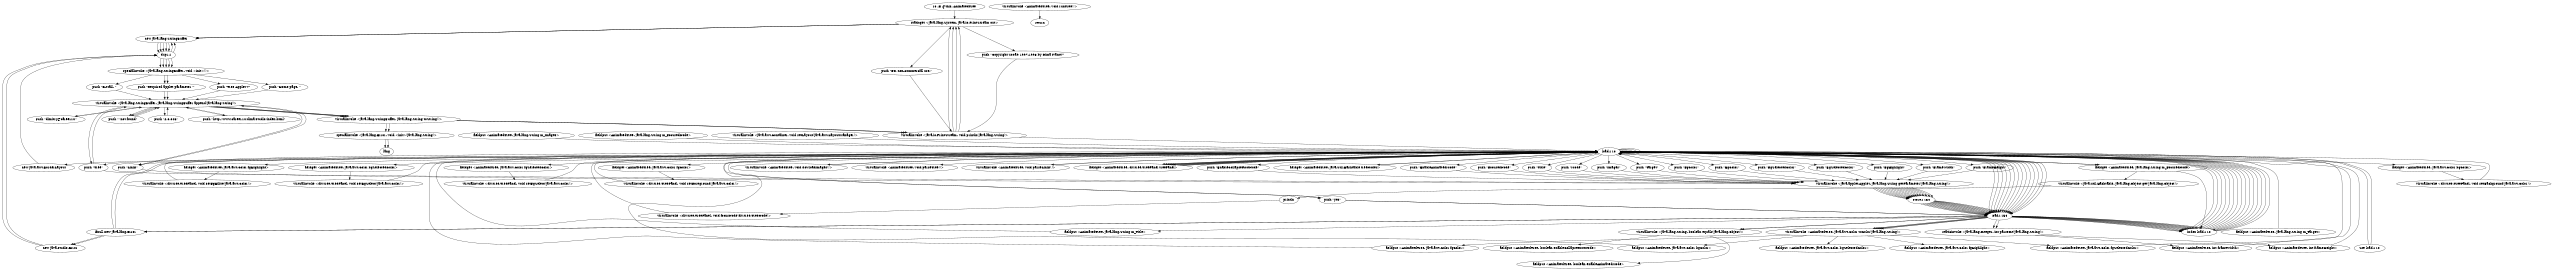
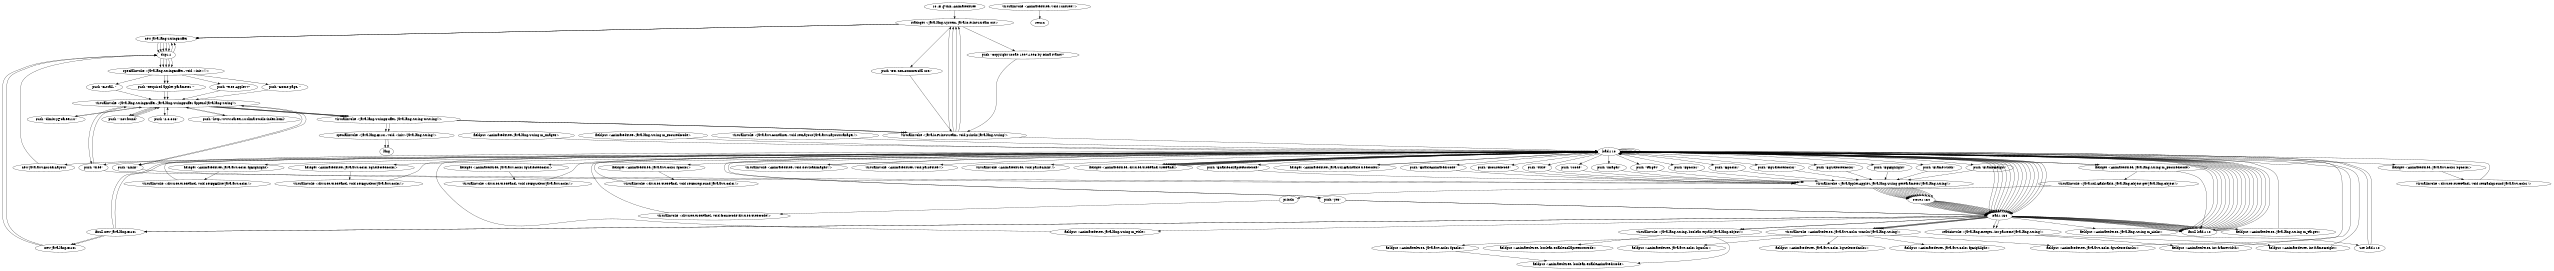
(1324, 156) -> none
(429, 195) -> (1500, 256)
(651, 204) -> none
none -> (2124, 223)
none -> (2121, 232)
(2199, 232) -> (2199, 232)
(60, 248) -> (60, 248)
